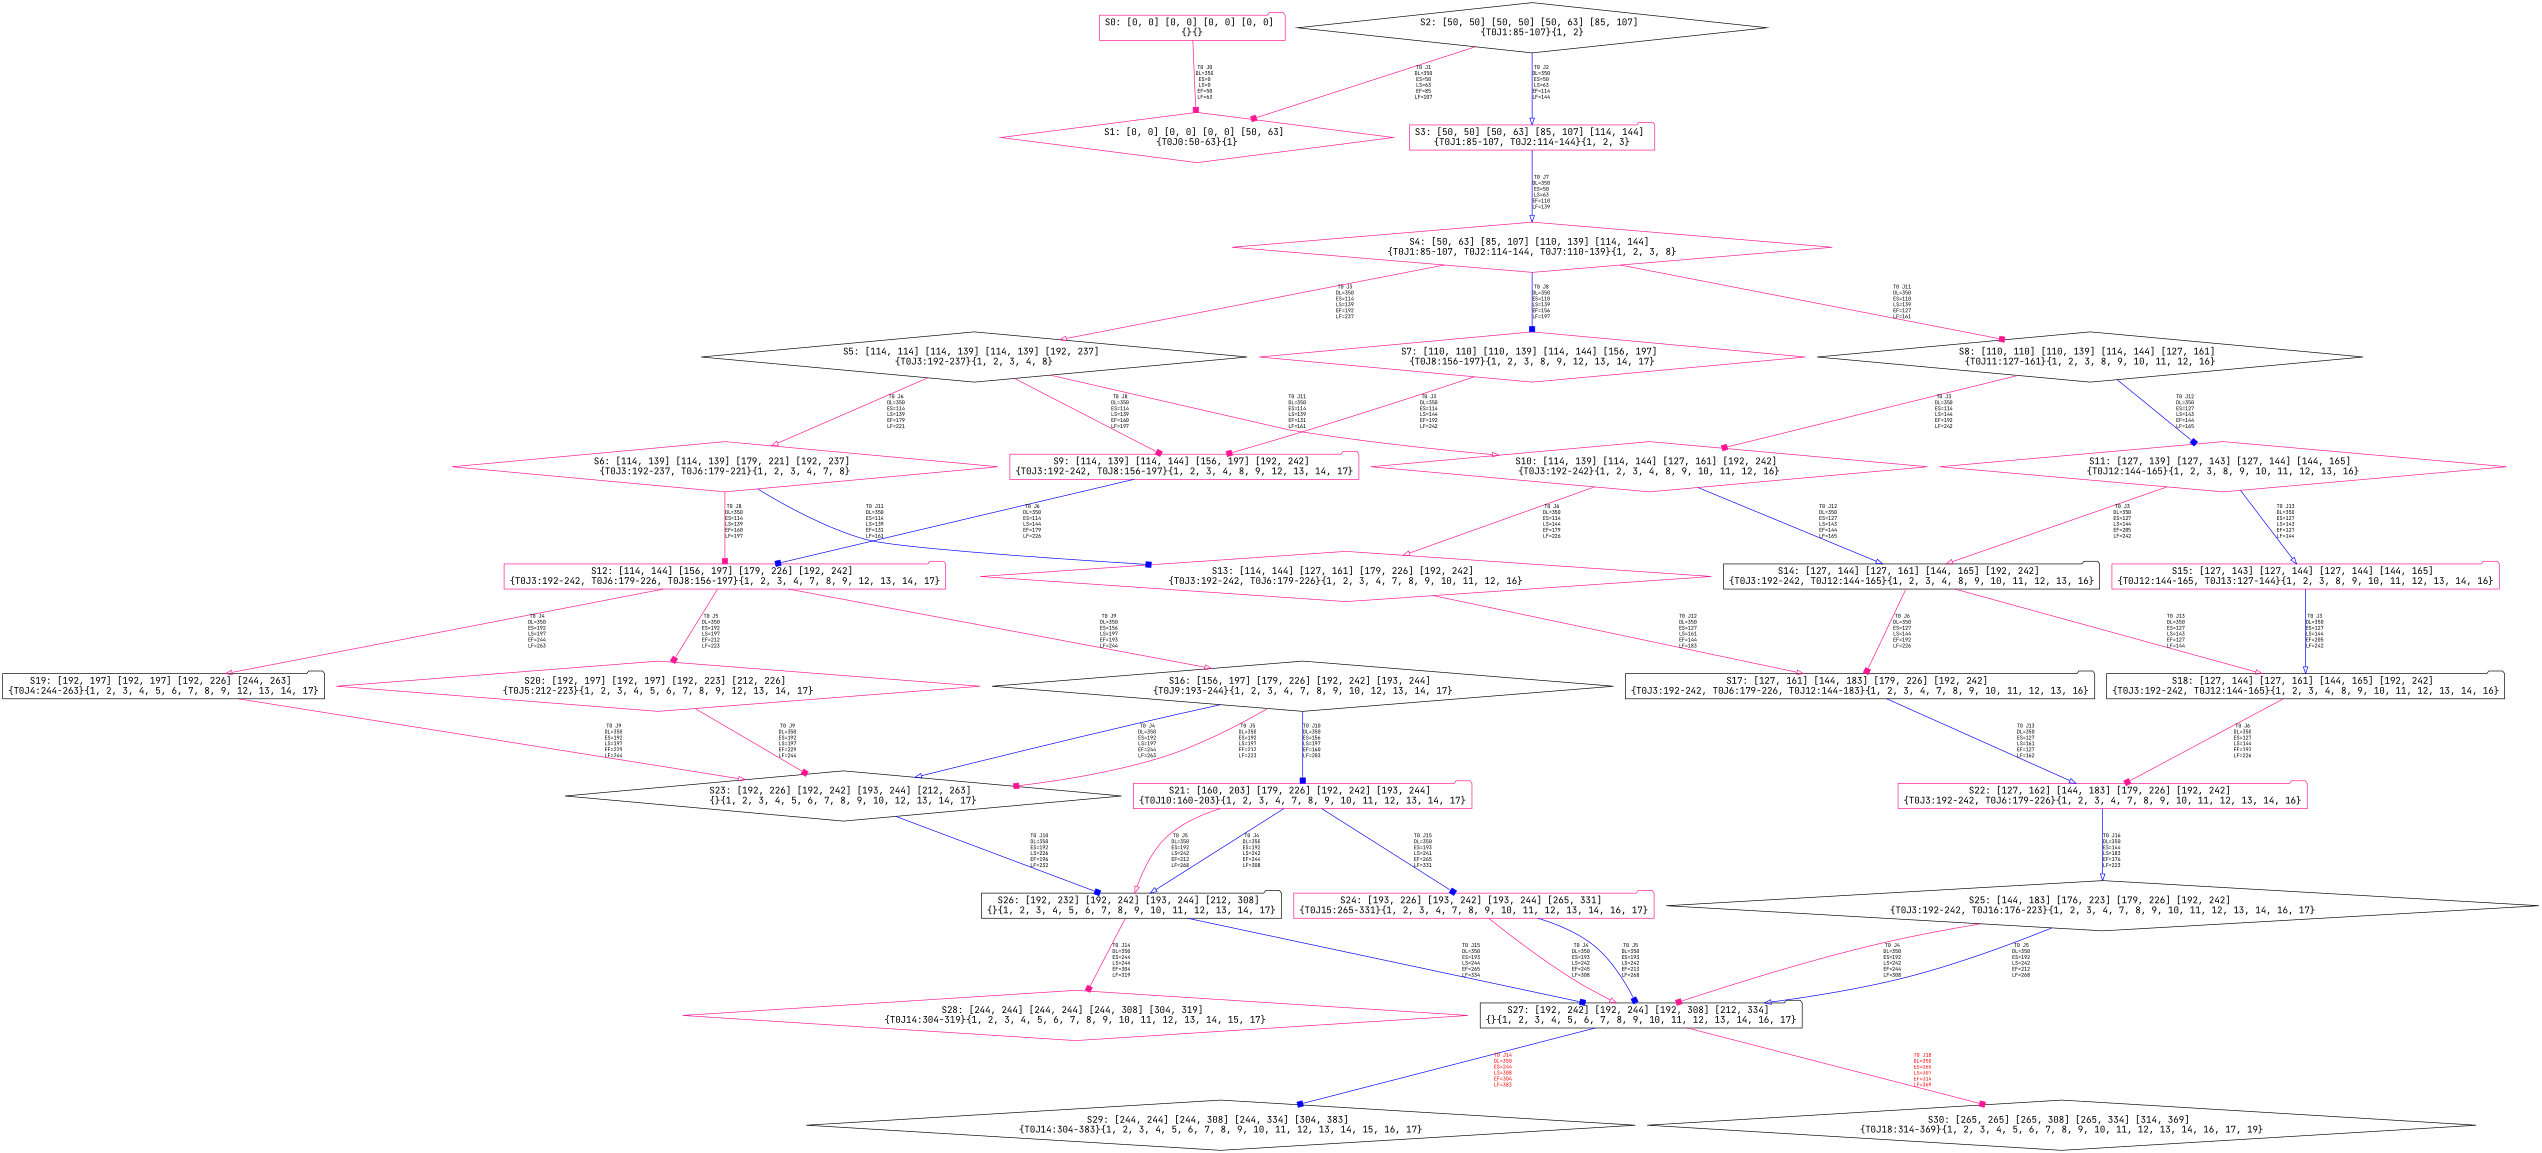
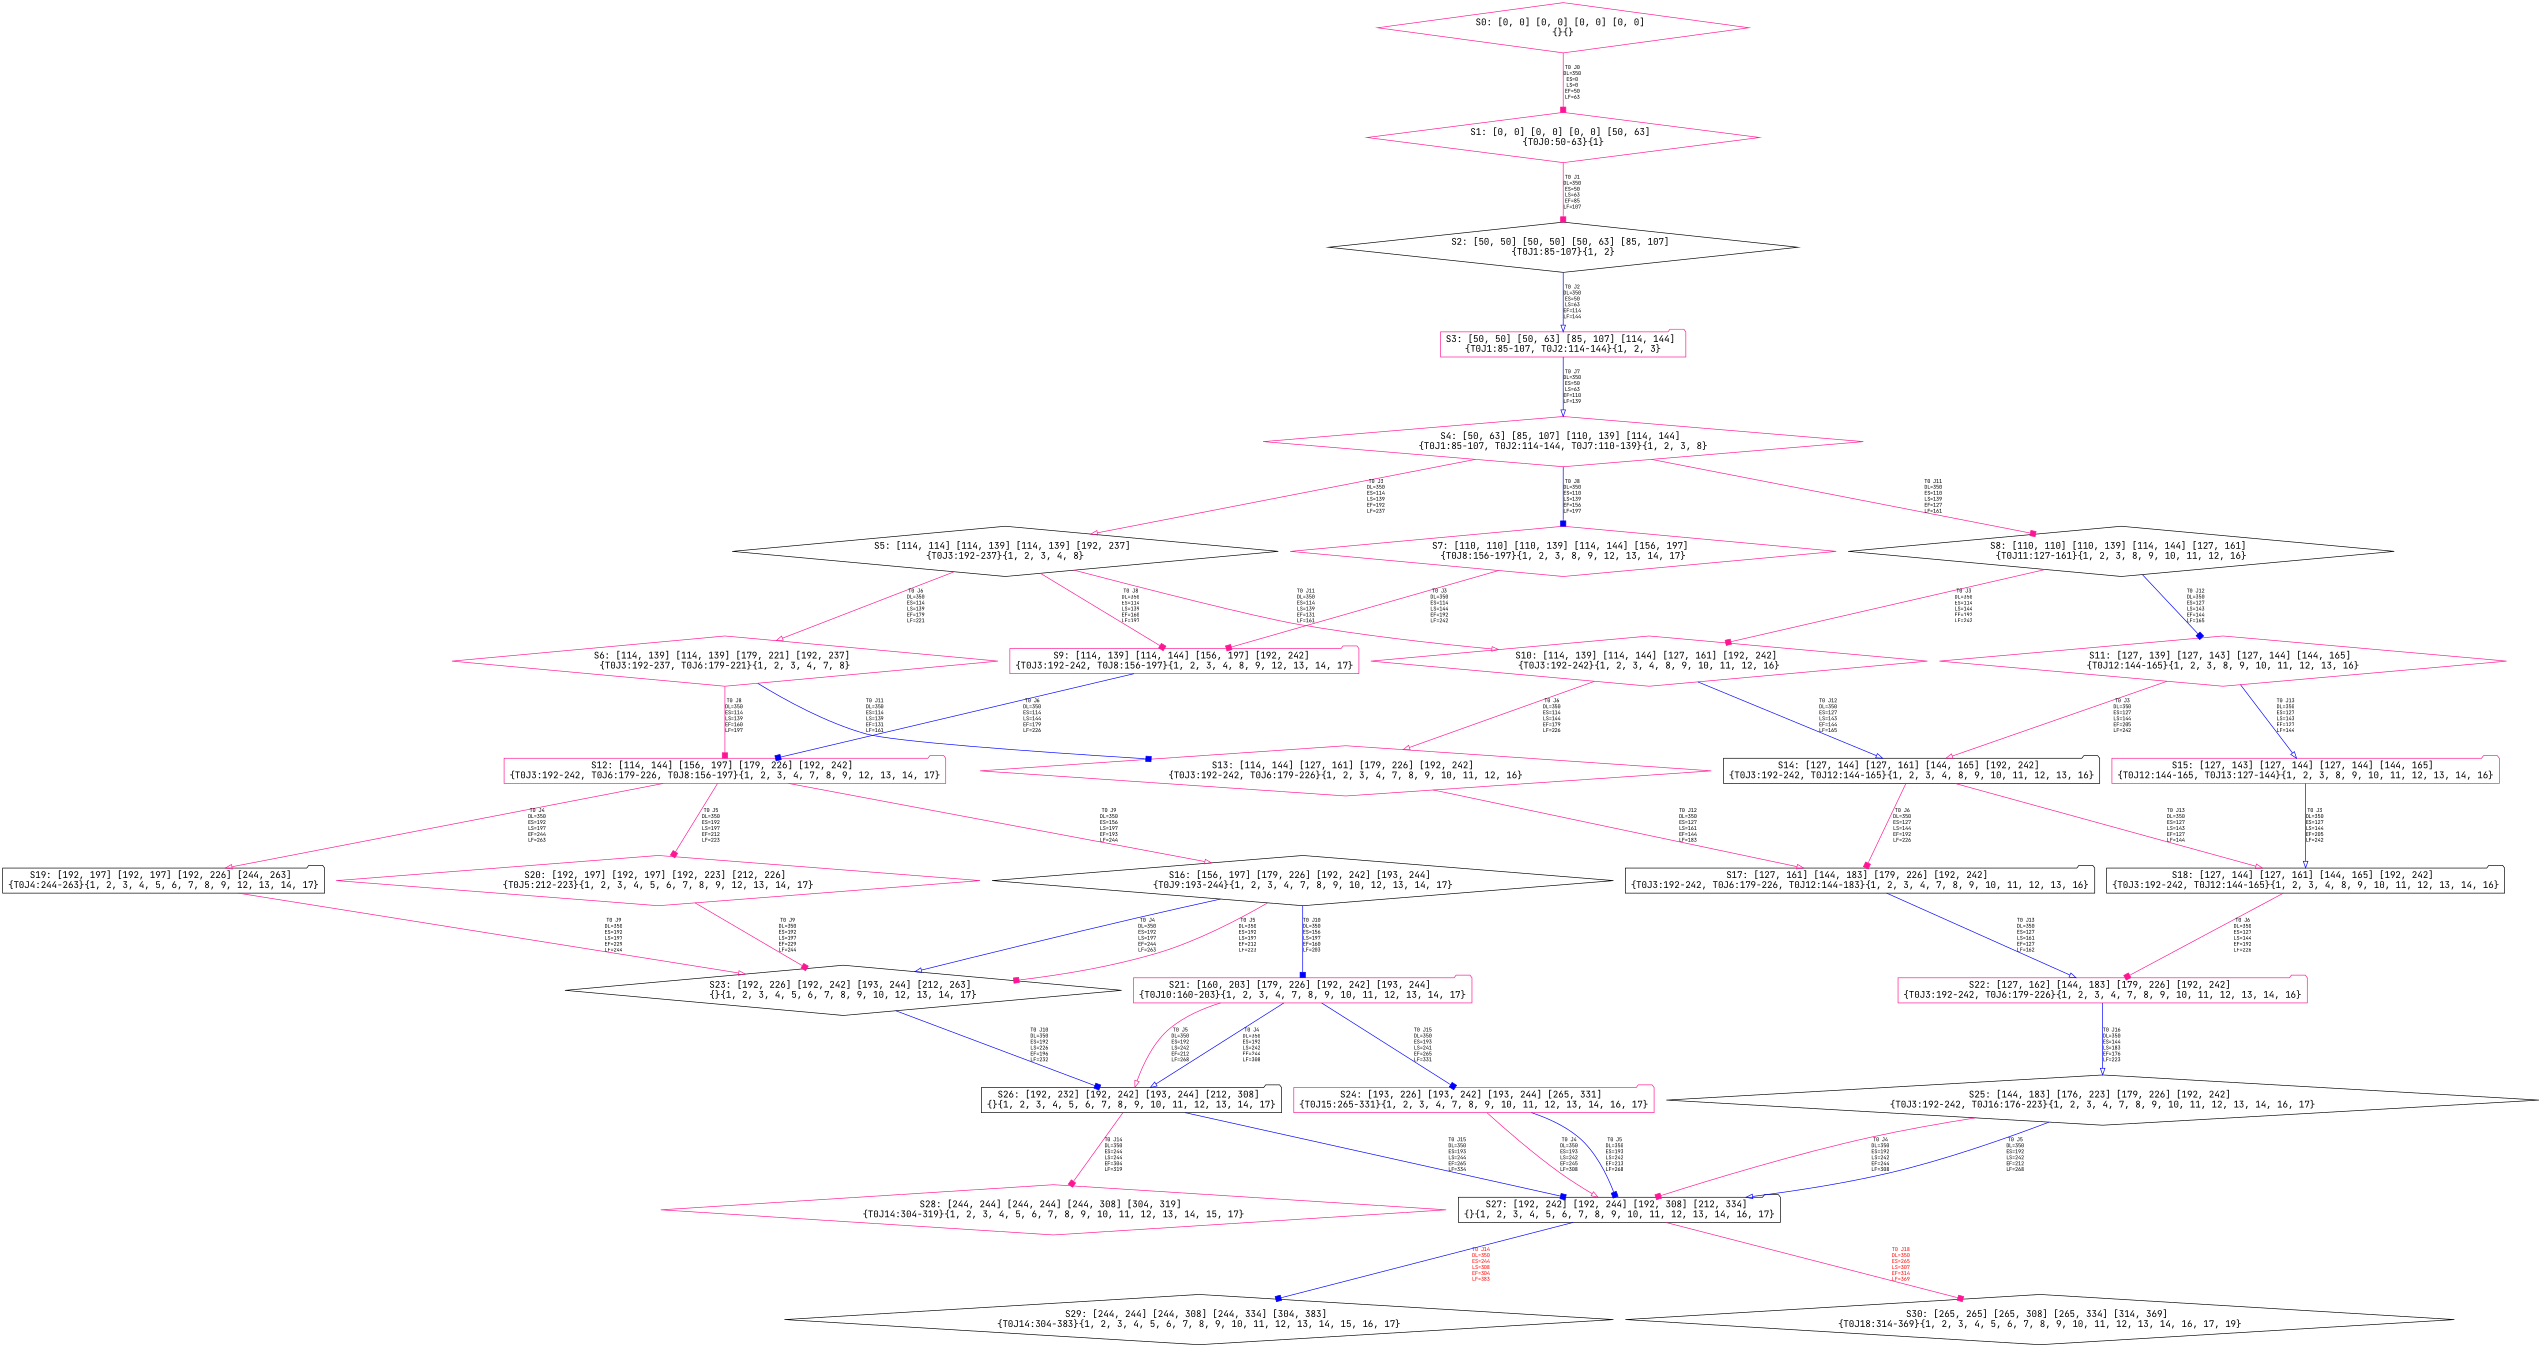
(1192, 28) -> (1563, 28)
(1367, 82) -> (1563, 189)
